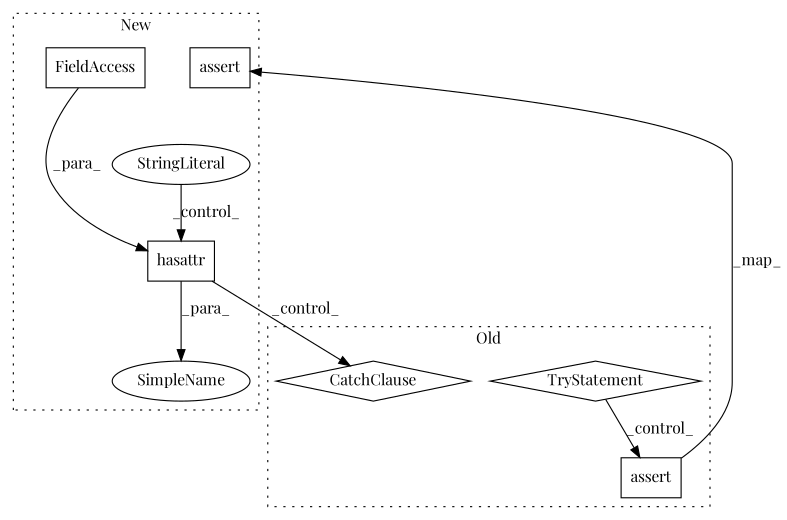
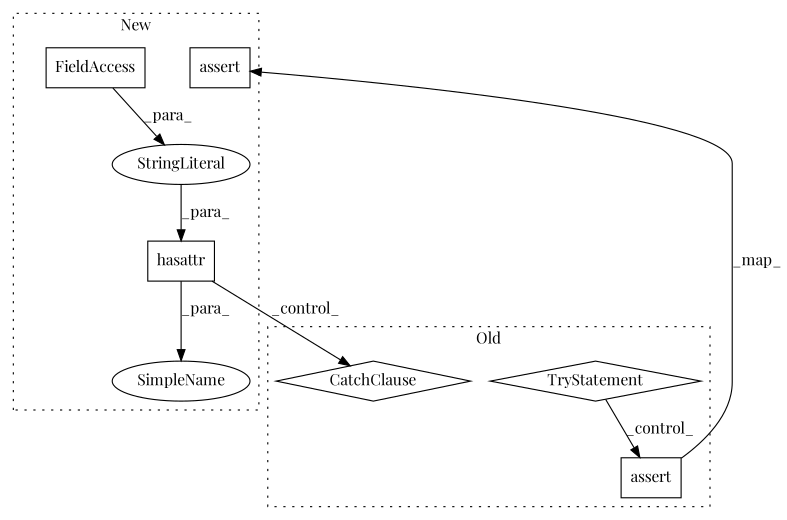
(53, 185) -> (135, 112)
(206, 213) -> (206, 213)
